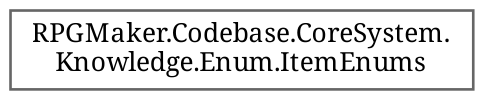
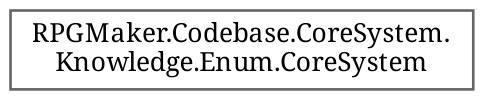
(242, 50) -> (242, 50)
